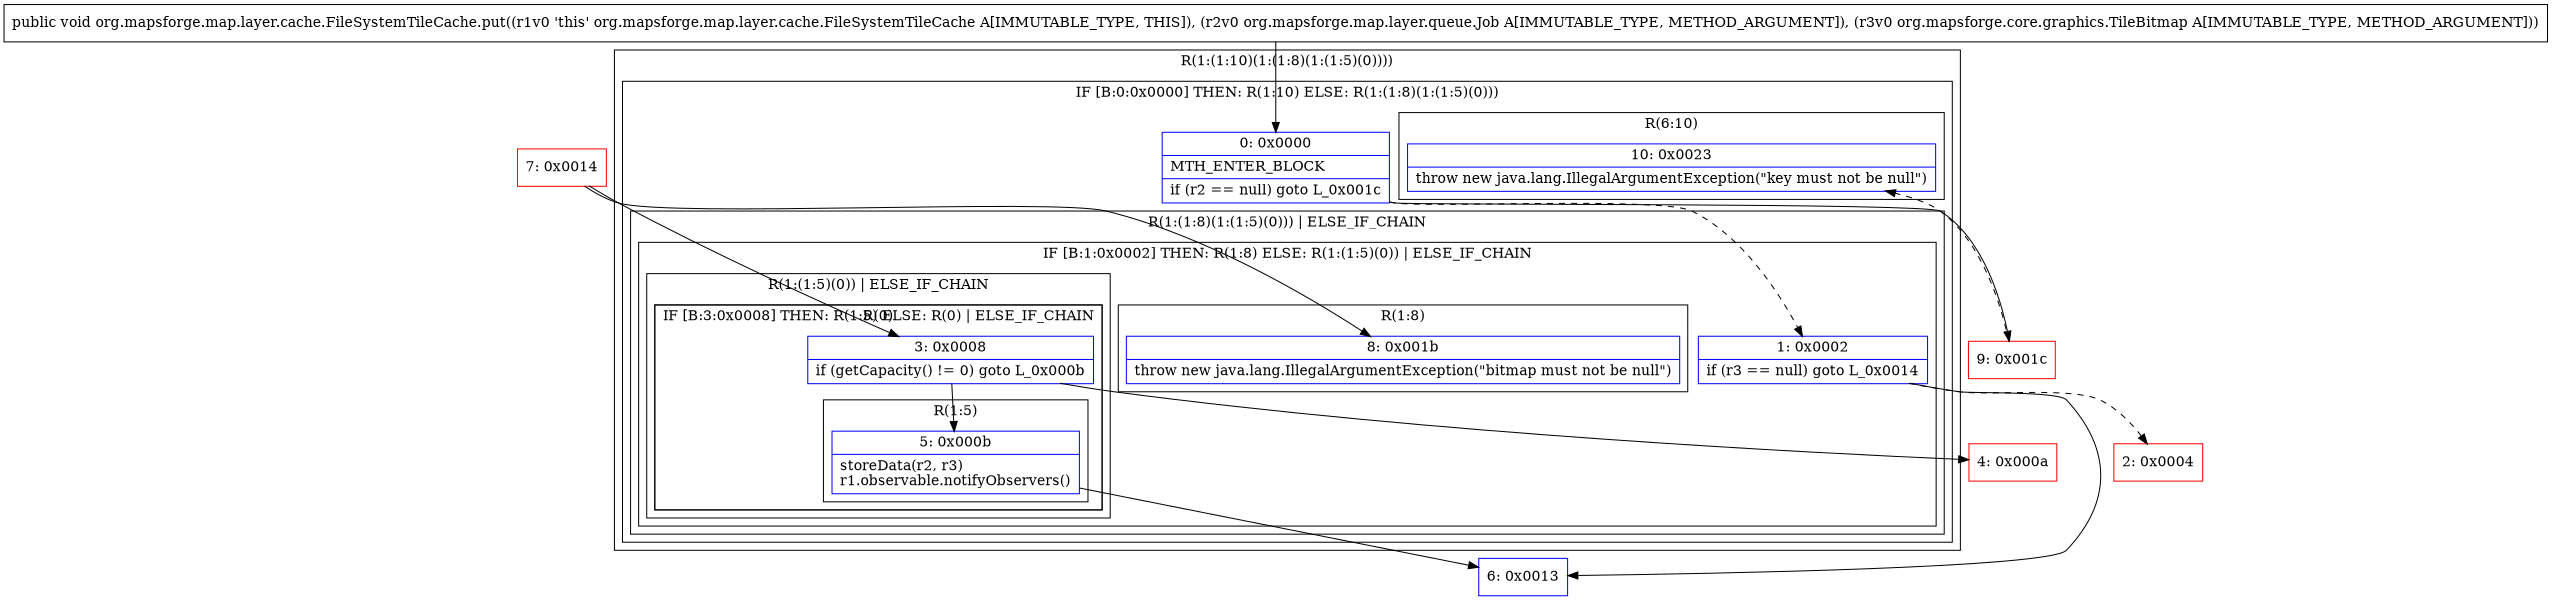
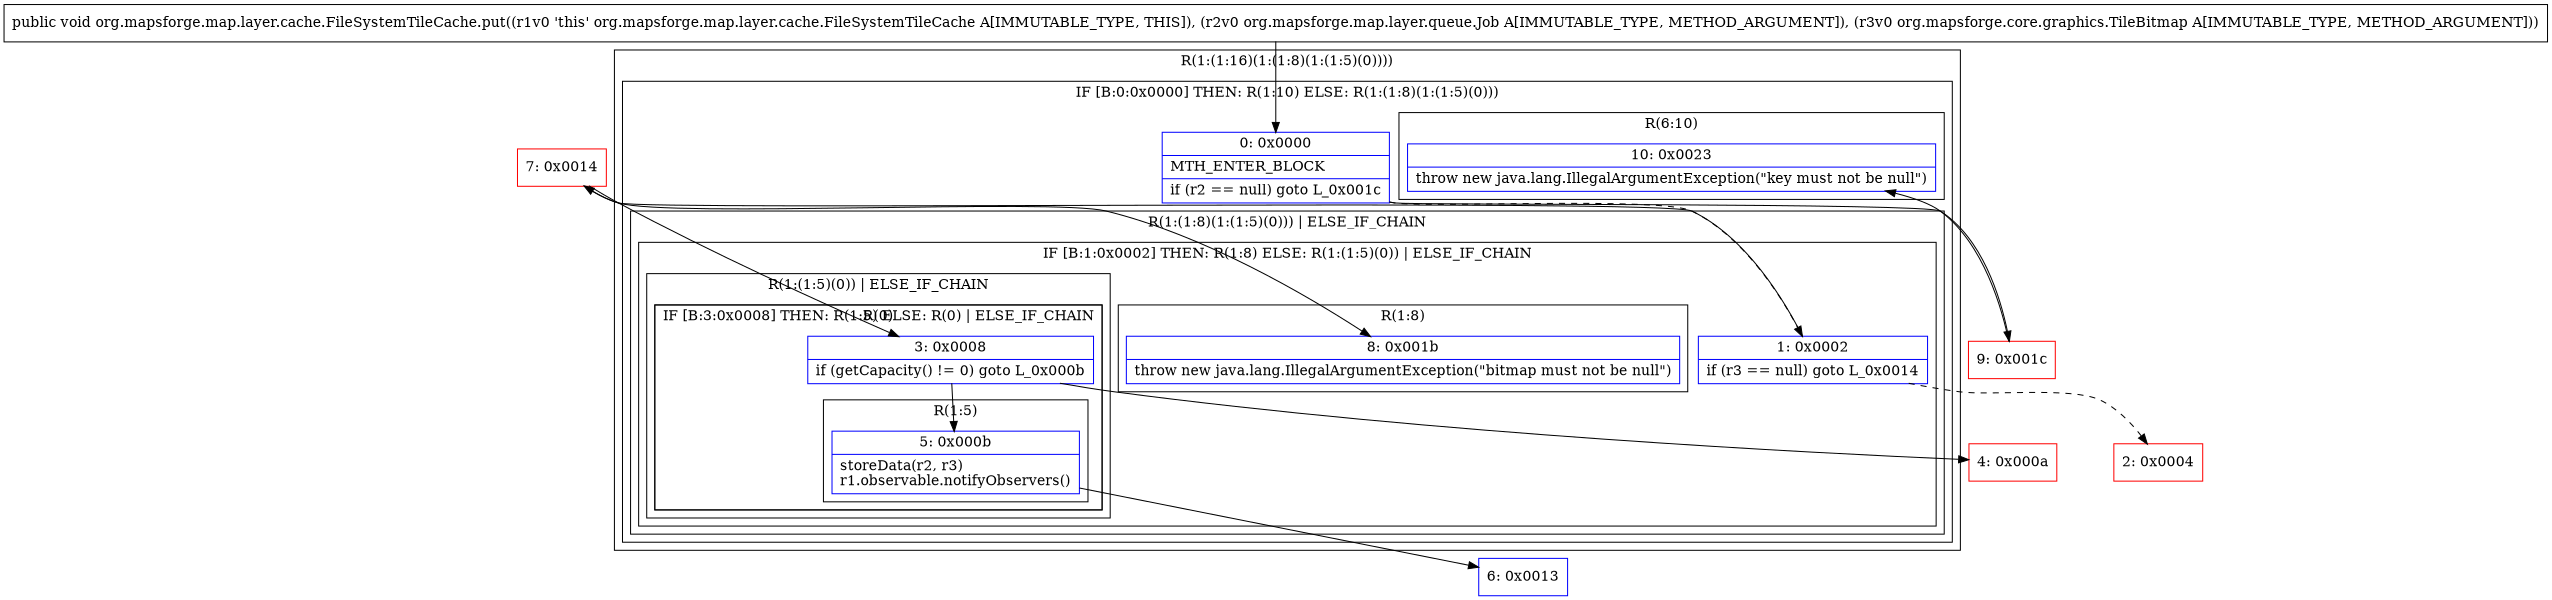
(1287, 62) -> (1287, 62)
(1974, 249) -> (1974, 249)
(1986, 562) -> (1226, 205)
